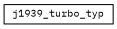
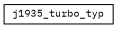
(59, 14) -> (59, 14)
